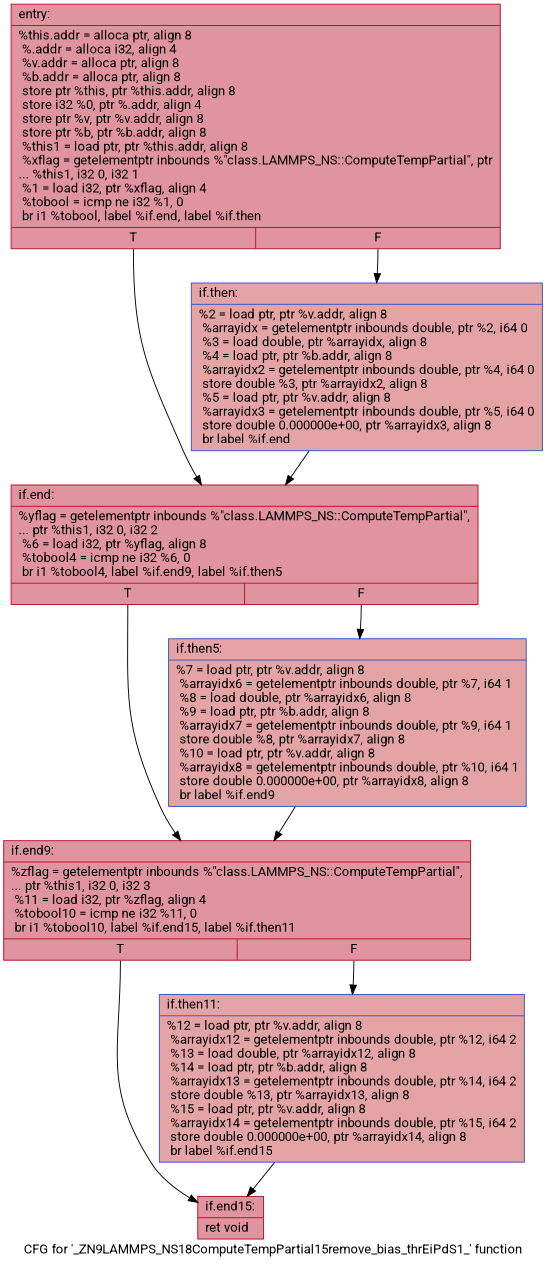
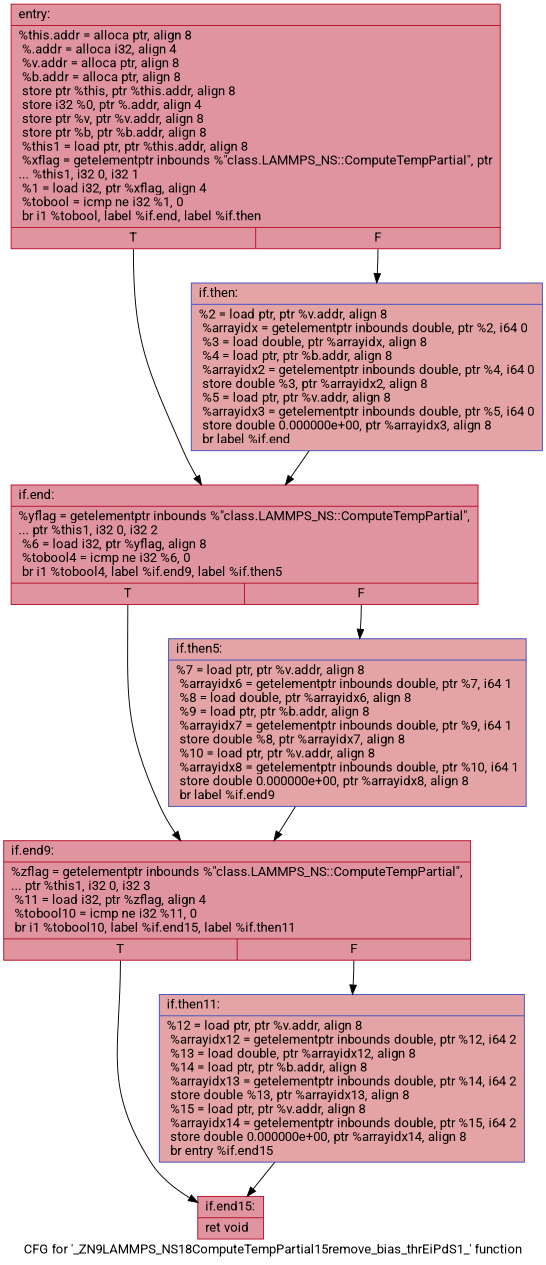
(220, 1151) -> (220, 1151)
